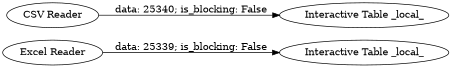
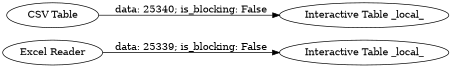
(53, 15) -> (53, 15)
